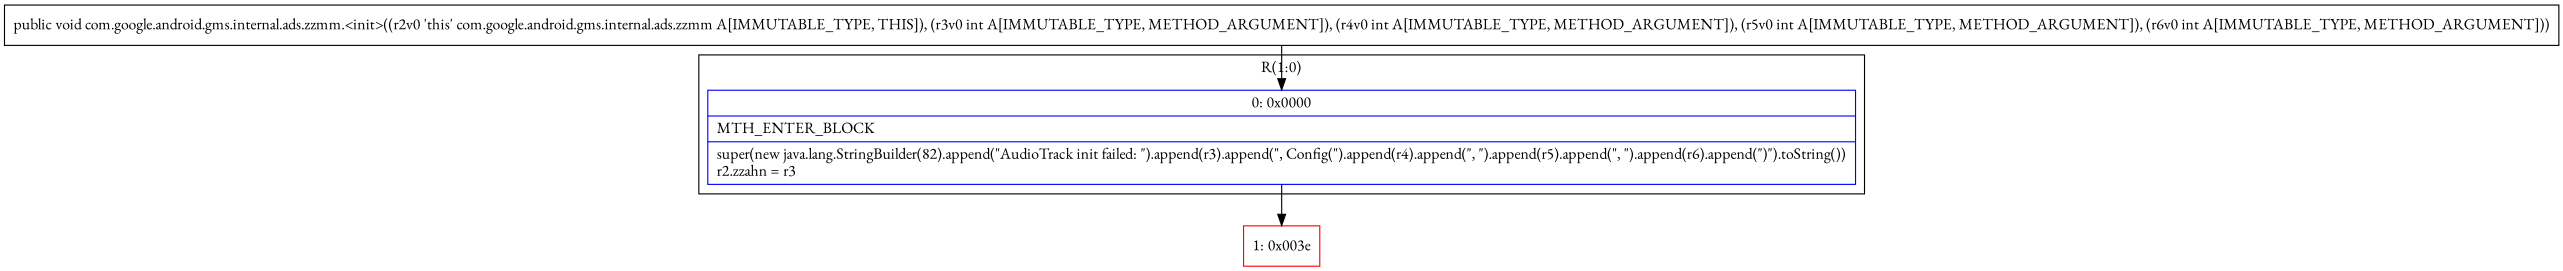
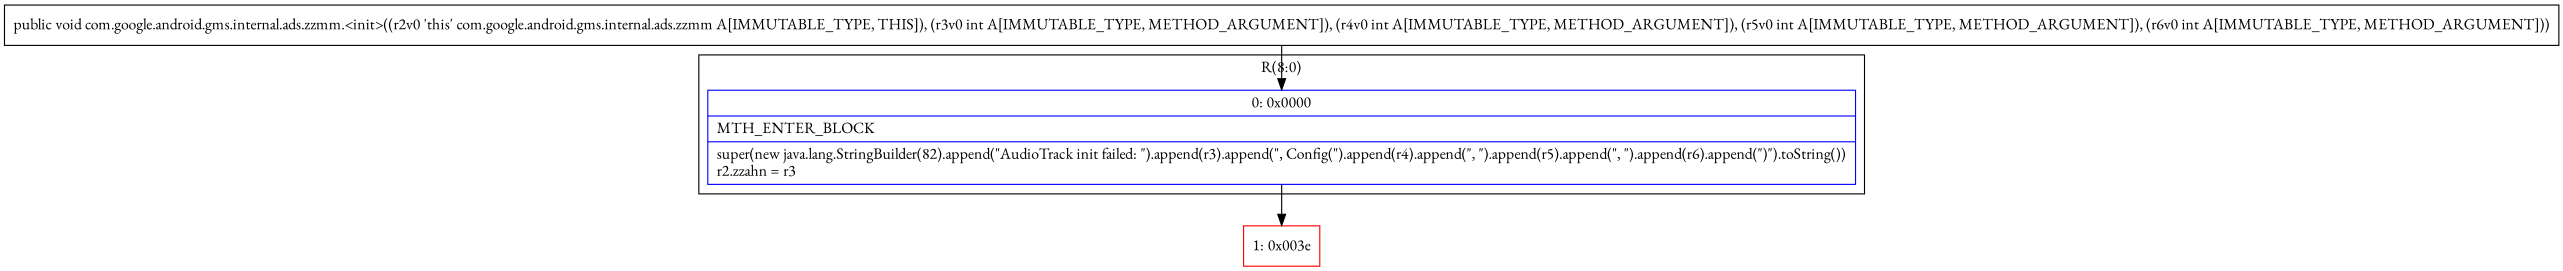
(1282, 68) -> (1282, 68)
